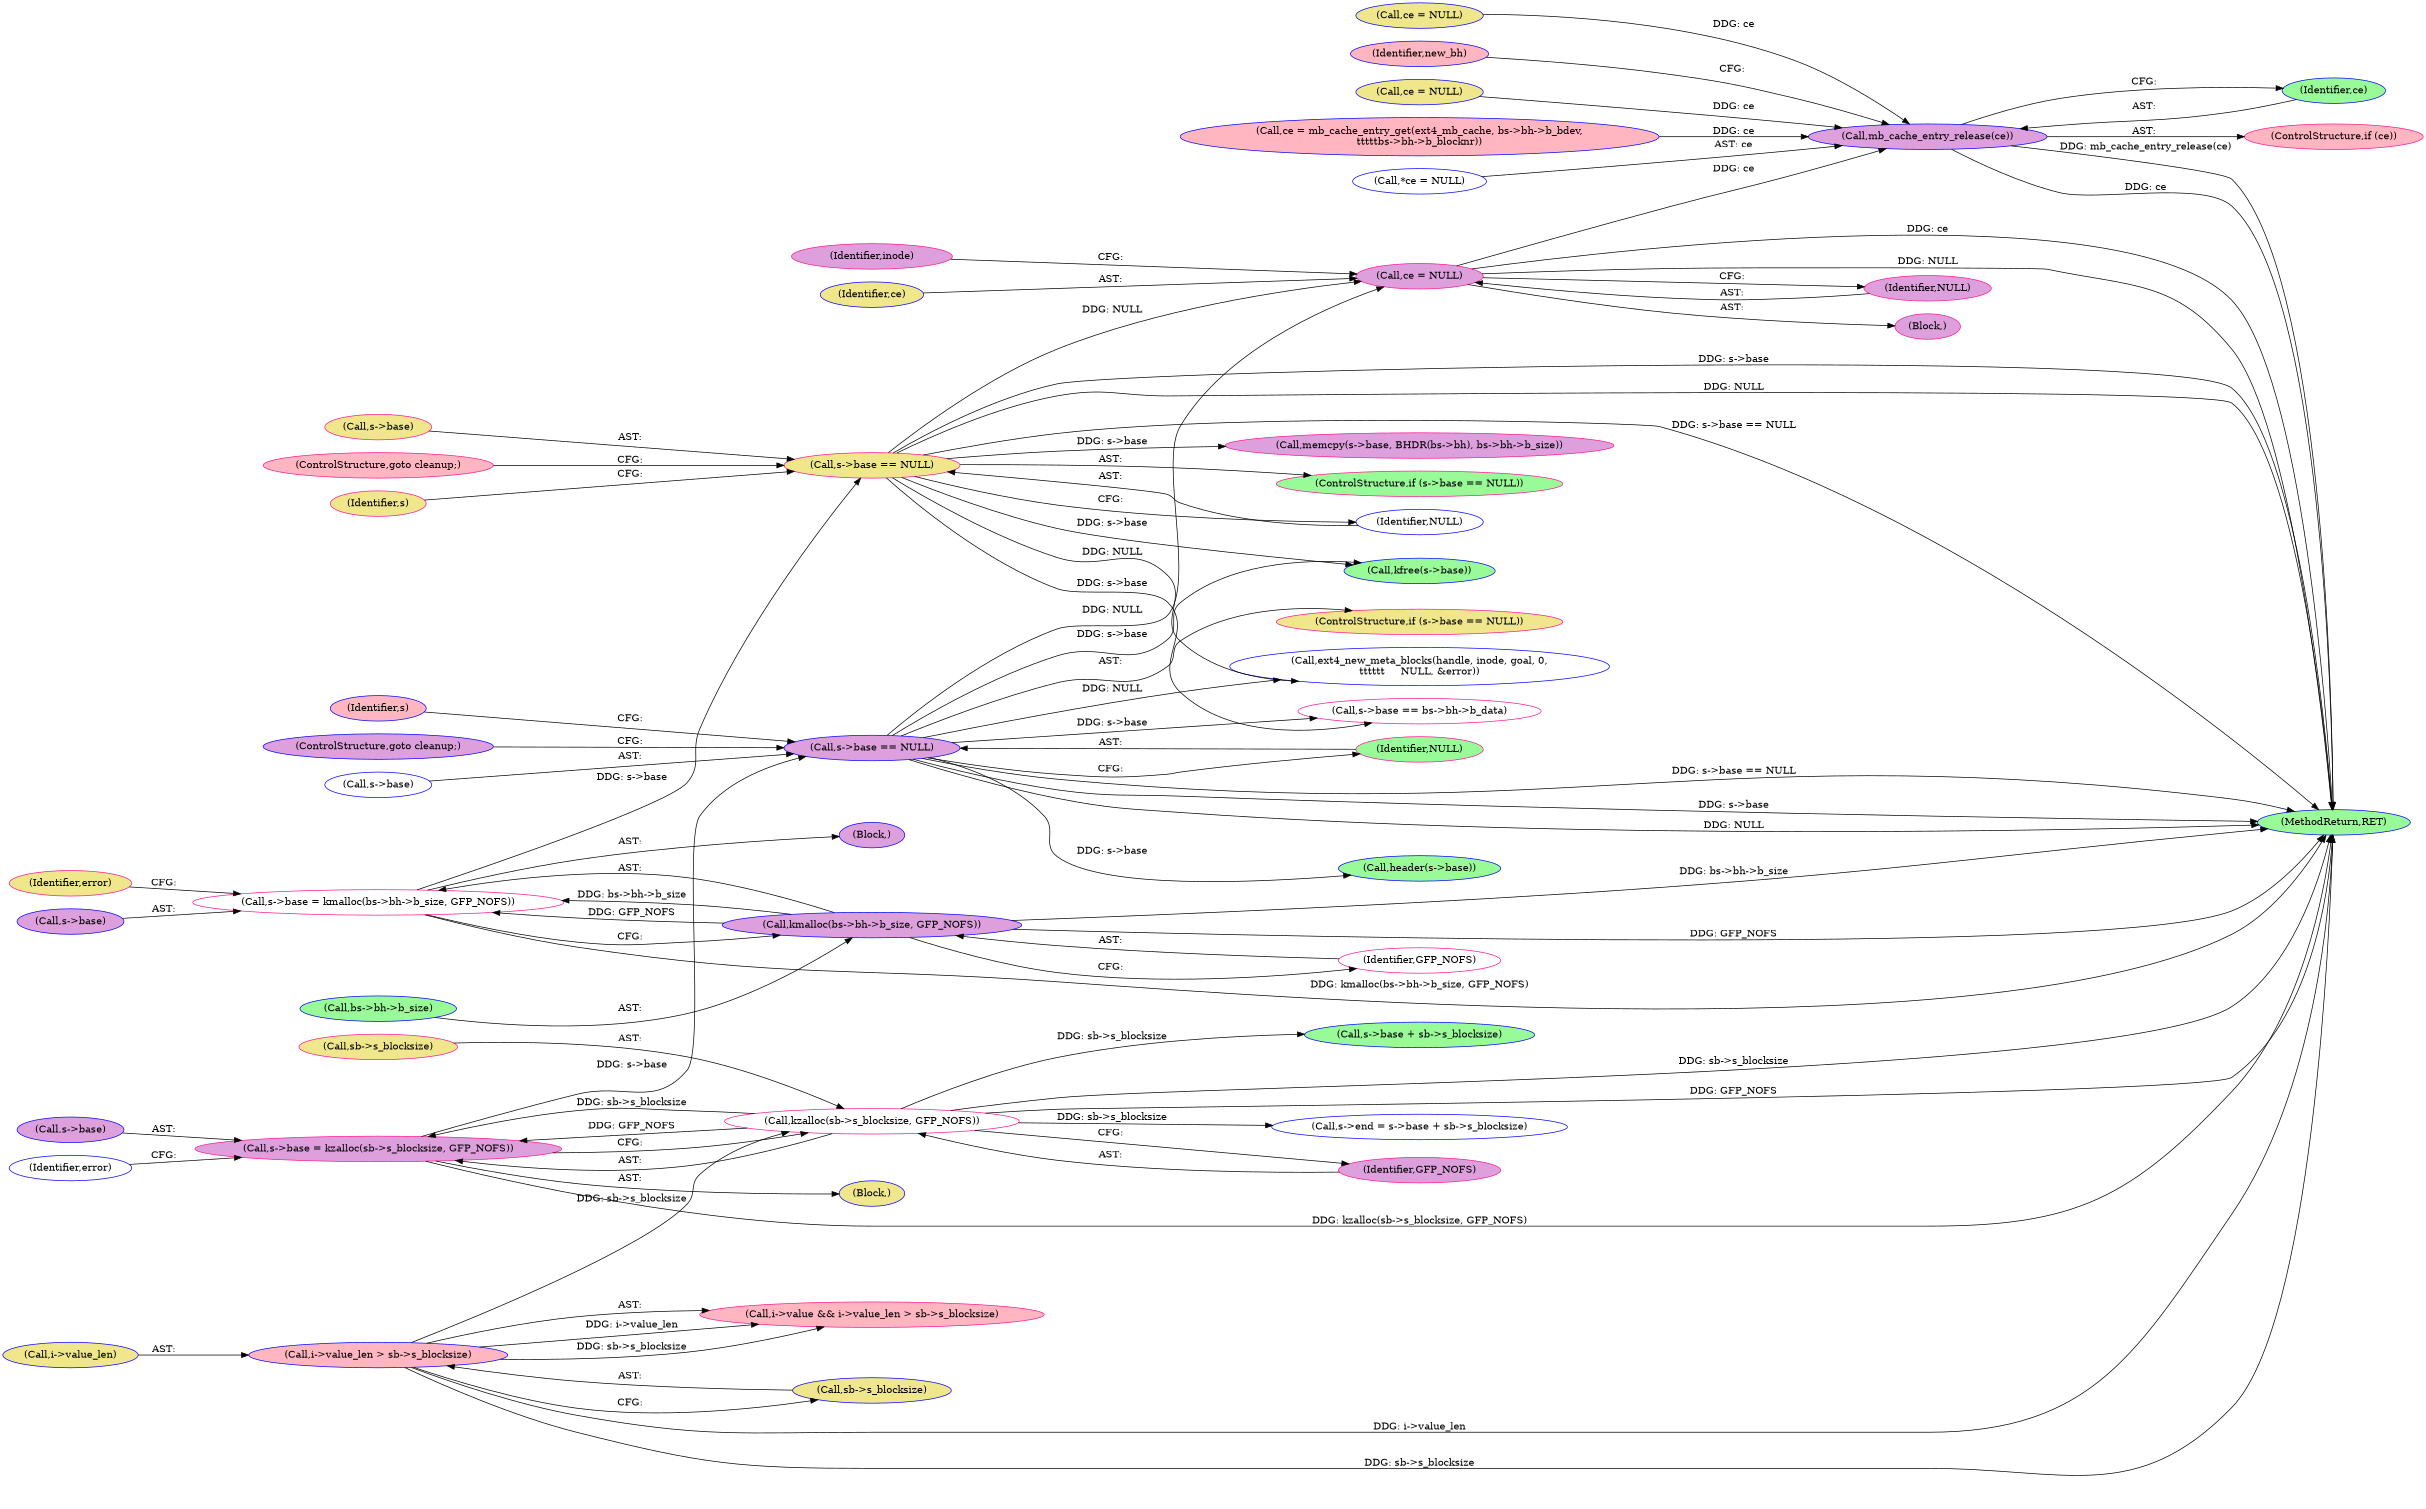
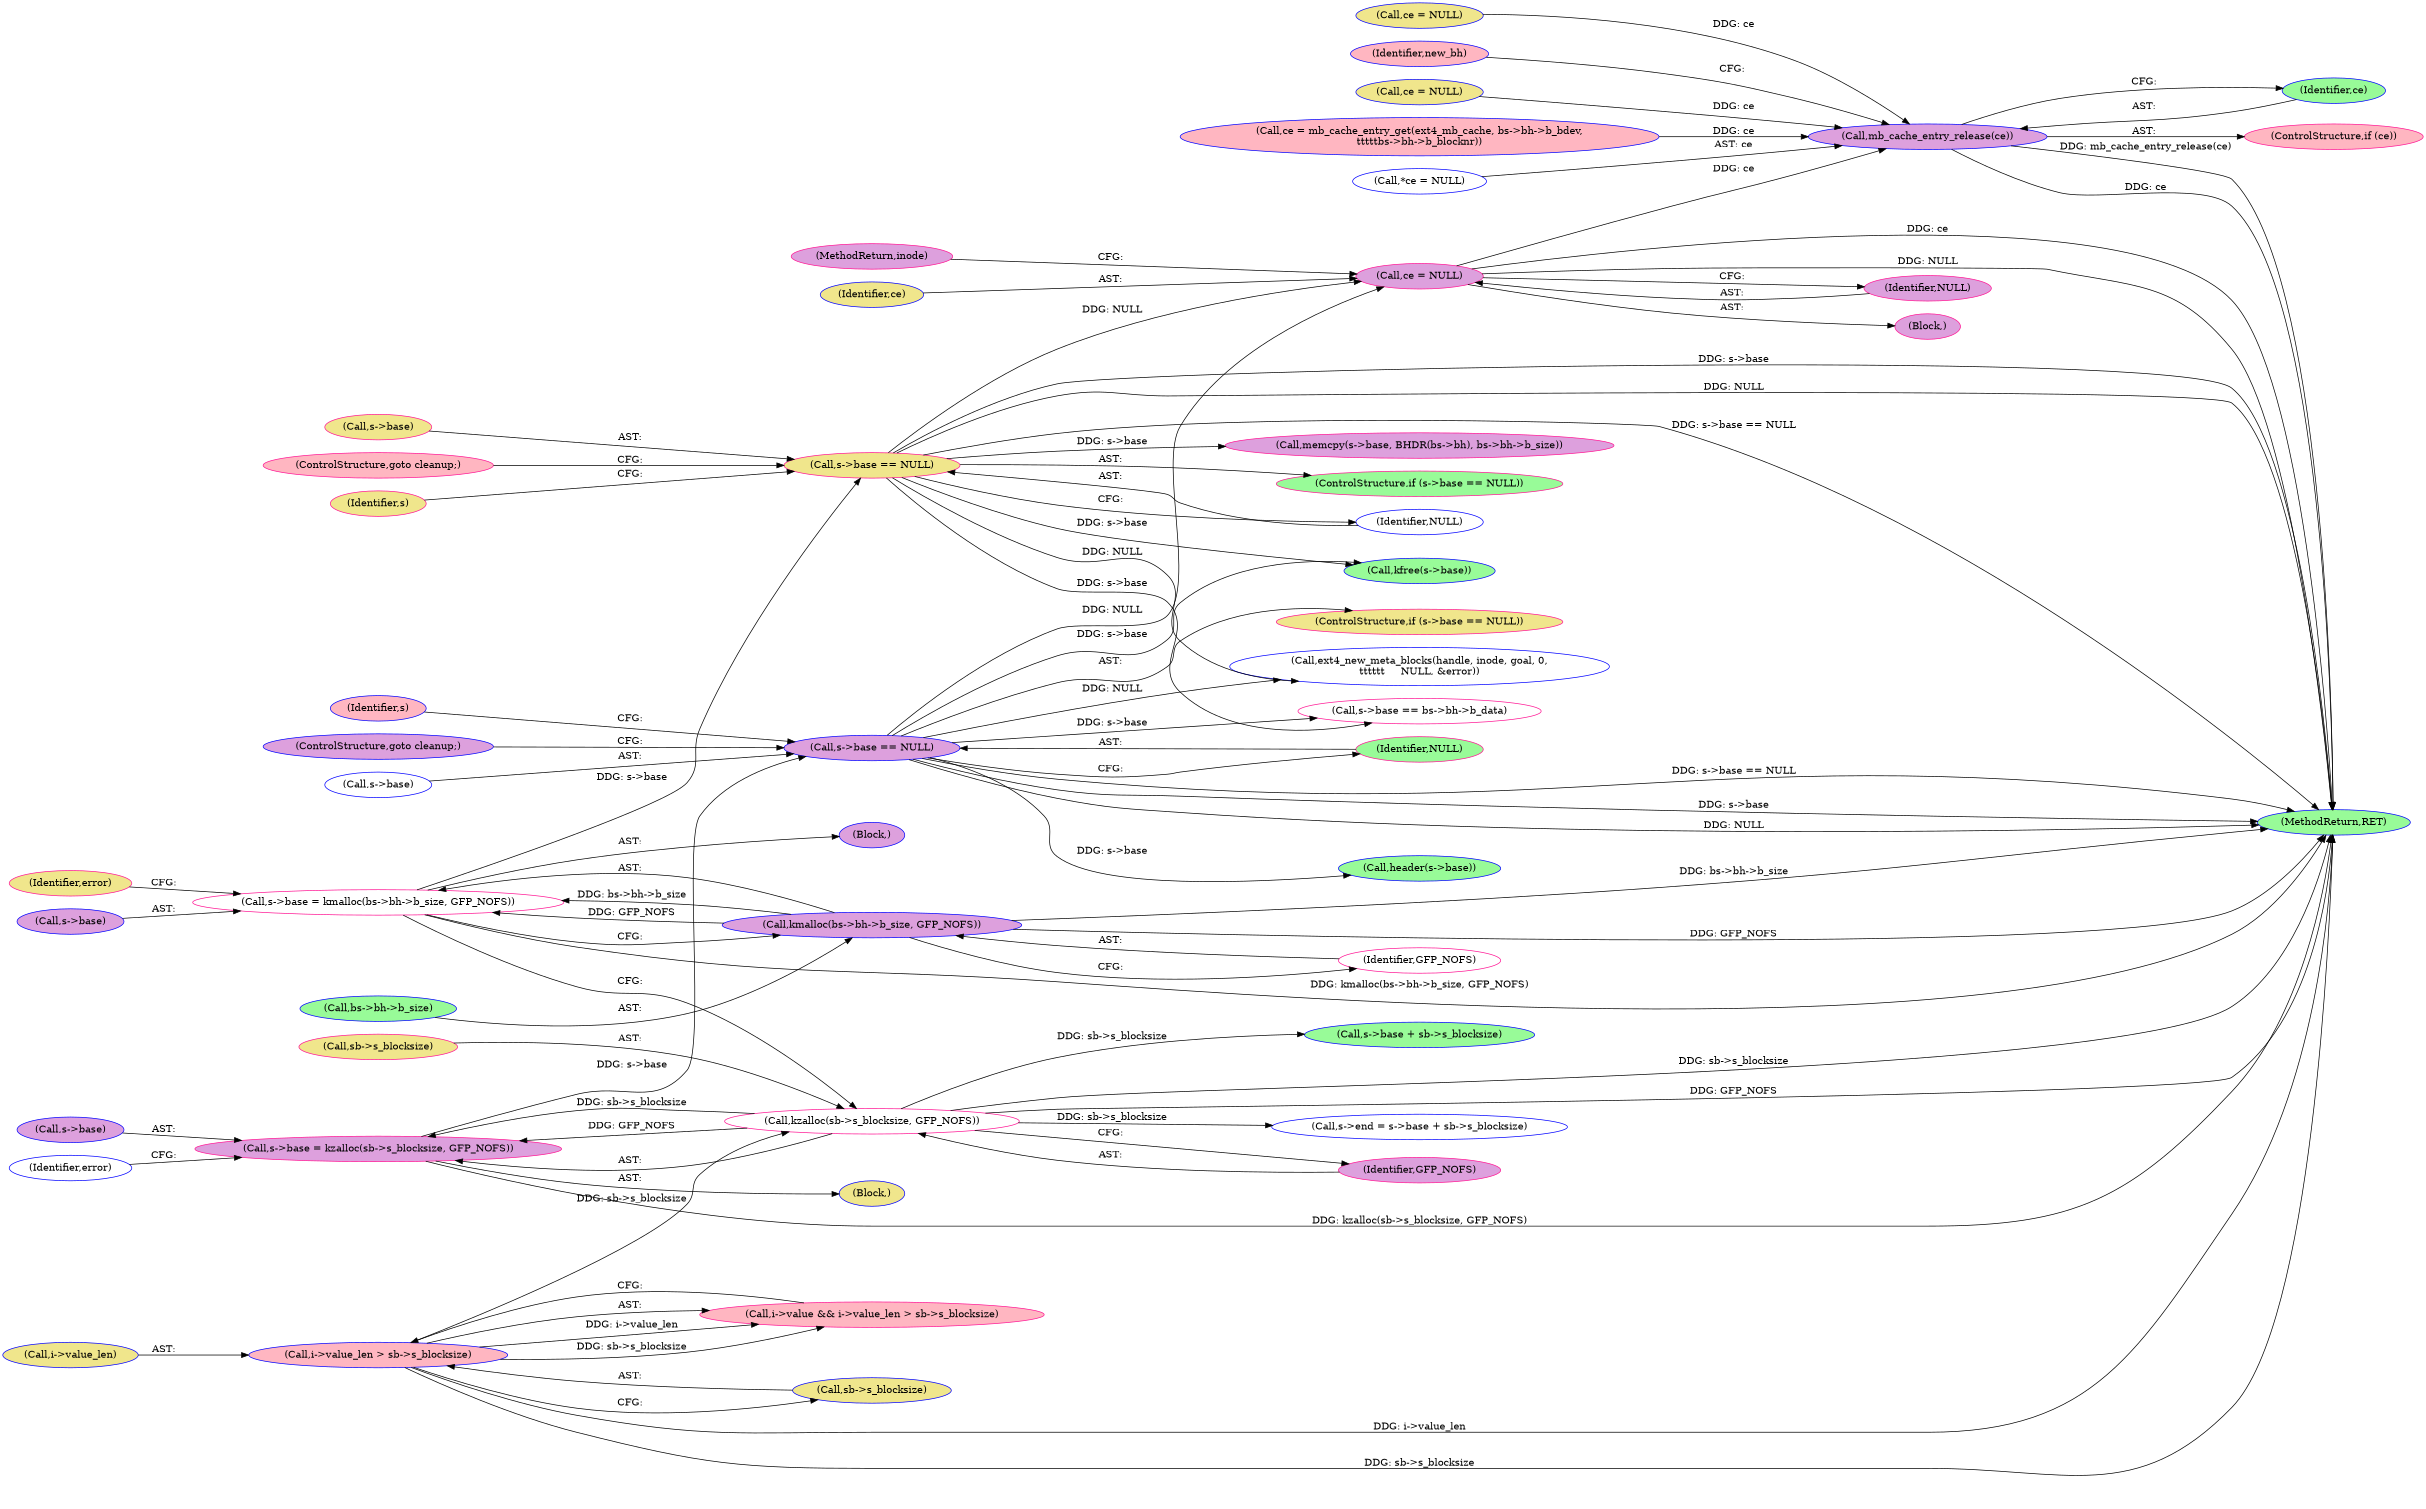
(872, 256) -> (872, 256)
(677, 1149) -> (635, 993)
none -> (608, 1294)
